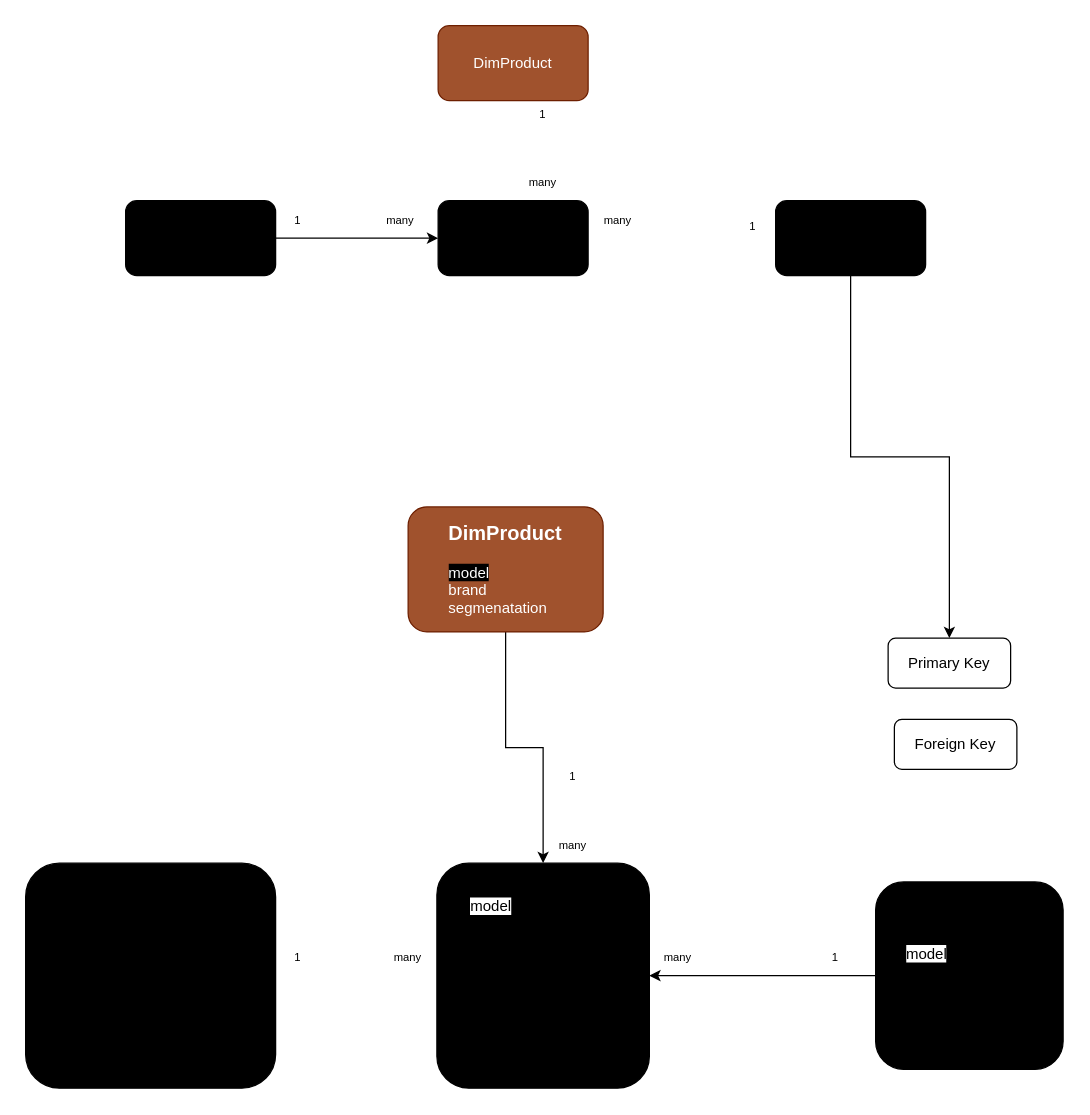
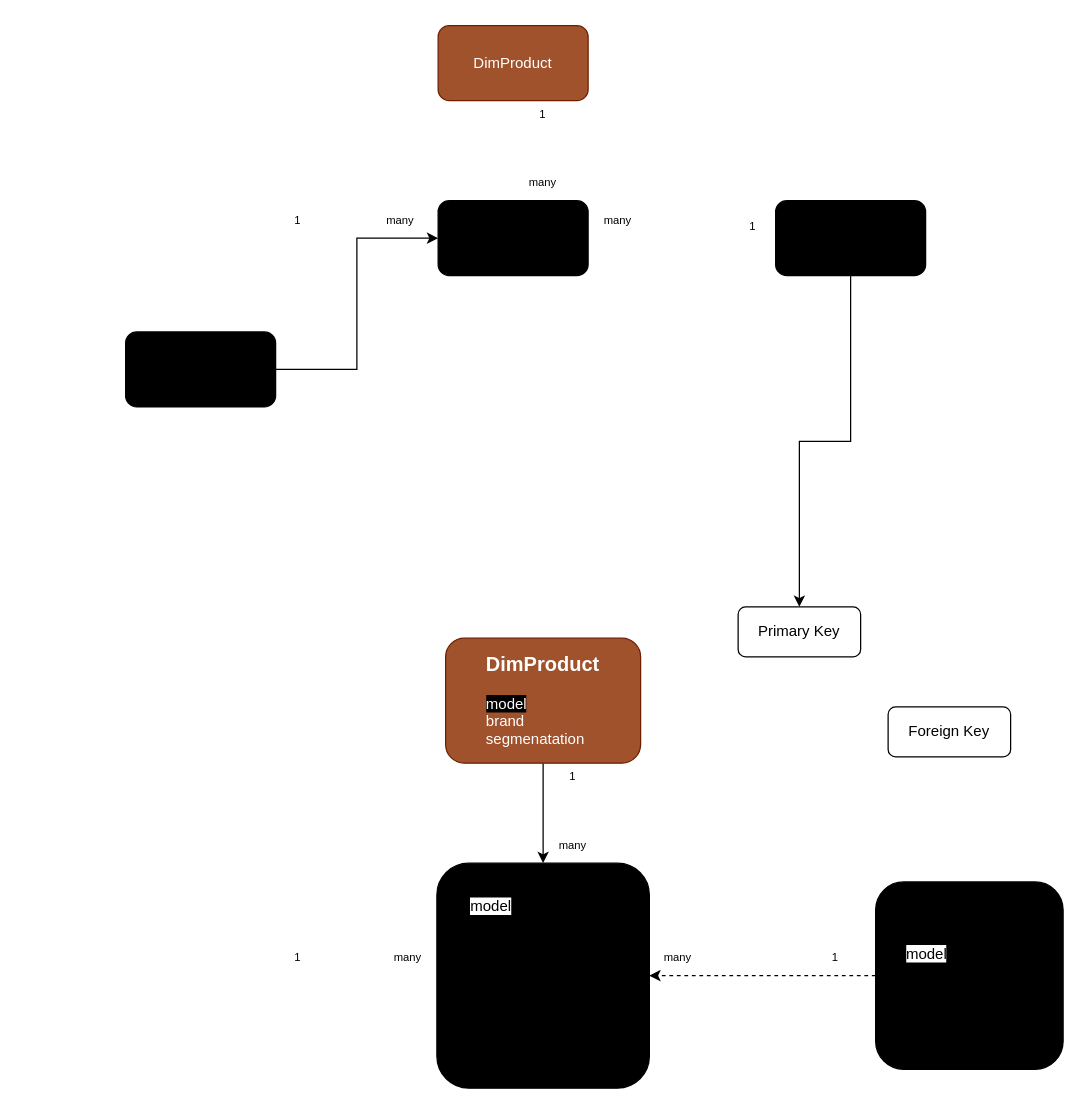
(201, 238) -> (201, 369)
(506, 569) -> (543, 701)
(949, 663) -> (799, 632)
(956, 744) -> (949, 732)
(151, 976) -> none
(765, 976) -> (765, 976)
